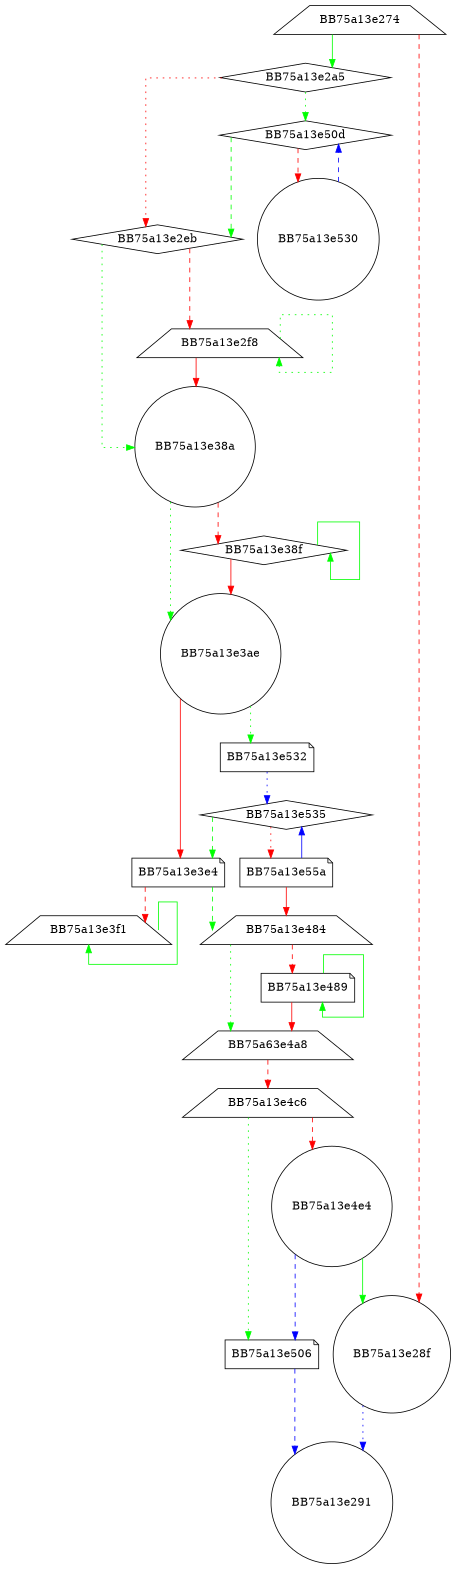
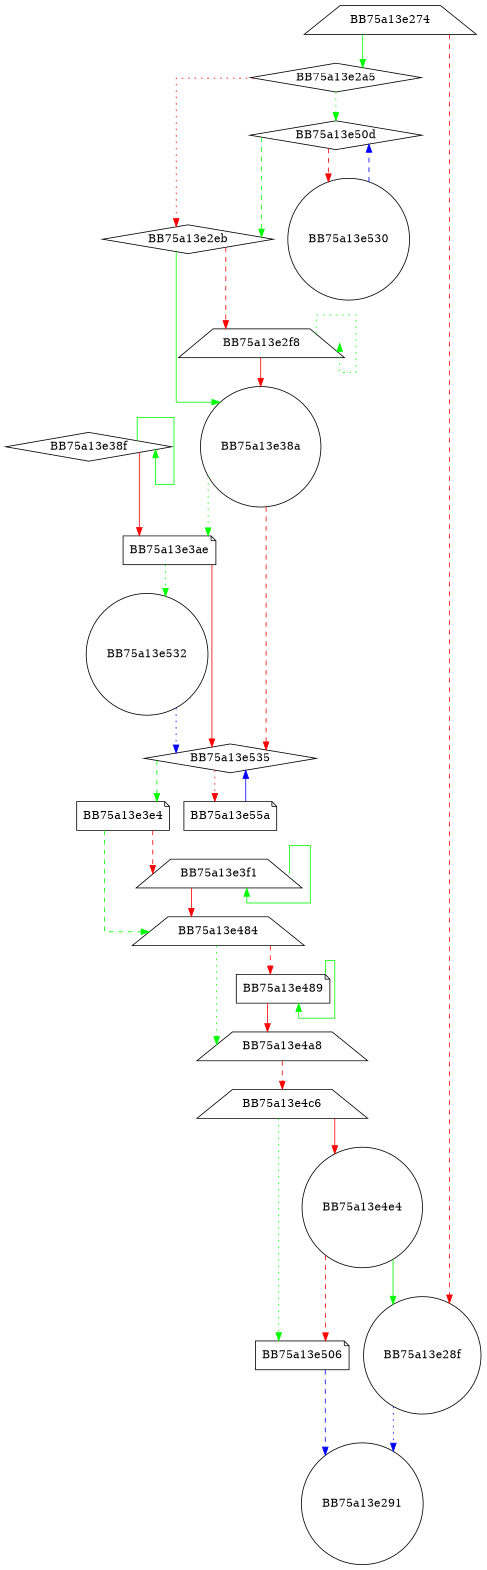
(102, 358) -> (176, 345)
(218, 519) -> (266, 624)
(221, 654) -> (169, 550)
(267, 757) -> (147, 654)
(180, 774) -> (212, 652)
(286, 897) -> (191, 898)
(268, 1045) -> (282, 1046)
(312, 1129) -> (335, 1132)
(295, 1293) -> (326, 1294)
